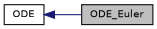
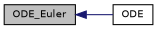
(68, 15) -> (100, 15)
